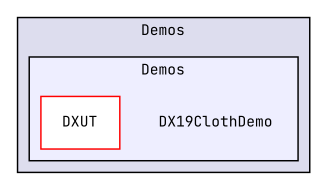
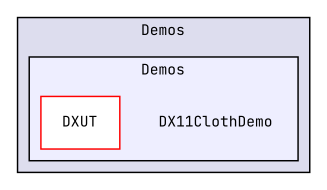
(216, 123) -> (216, 123)
